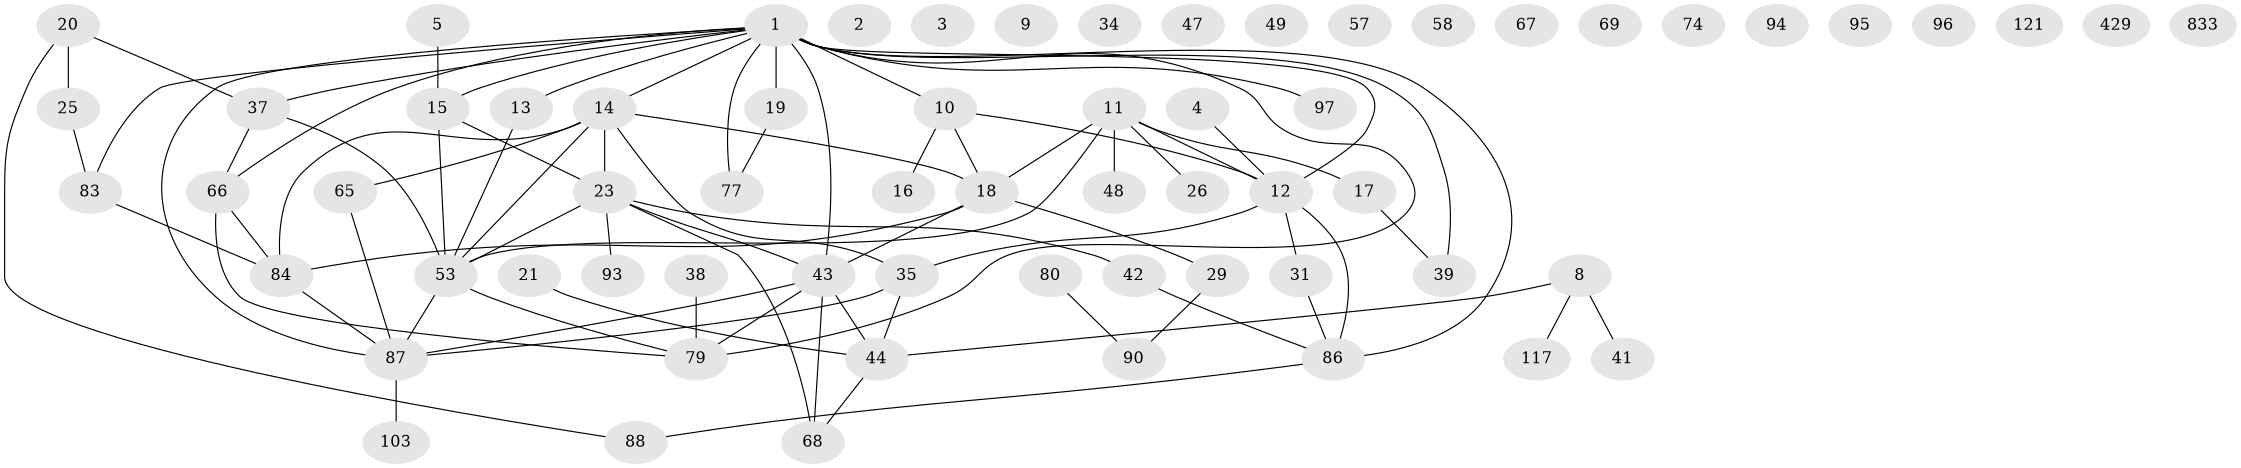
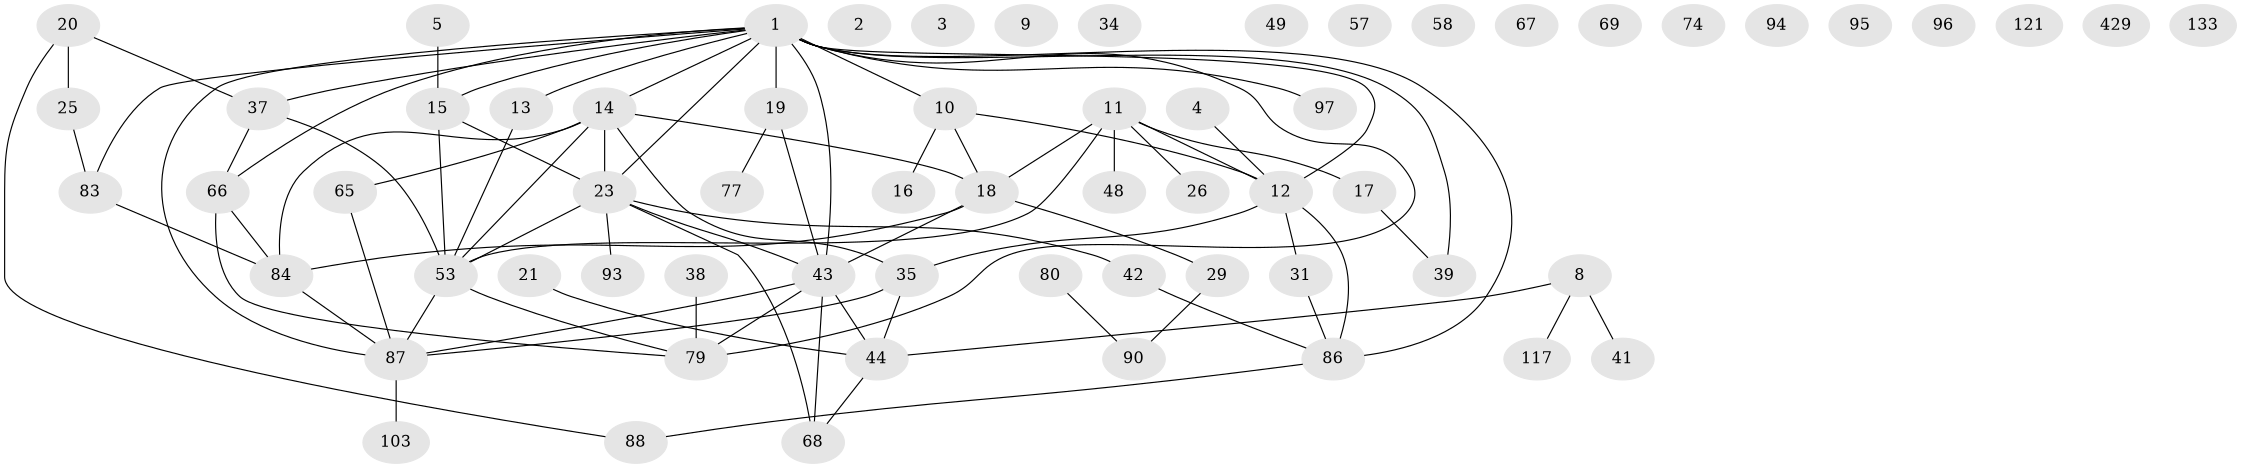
(1193, 25) -> none
(2203, 25) -> (2203, 25)
(731, 104) -> (691, 109)
none -> (800, 192)
